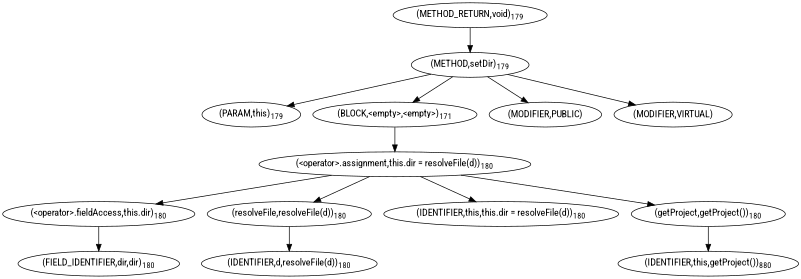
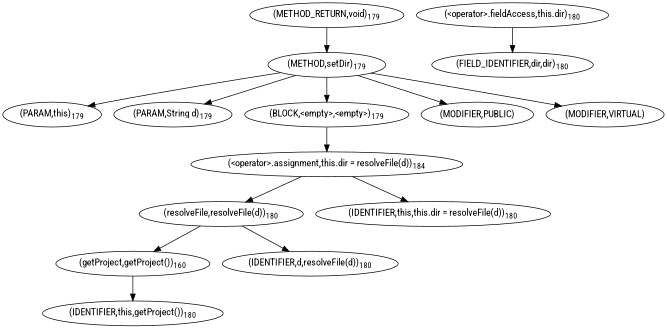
(446, 114) -> (378, 114)
none -> (173, 115)
(487, 163) -> (419, 163)
(247, 189) -> none
(554, 190) -> (180, 237)
(756, 213) -> (180, 263)
(766, 263) -> (190, 312)
